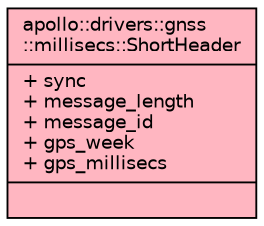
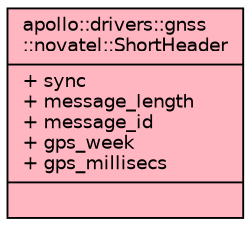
(132, 46) -> (125, 46)
